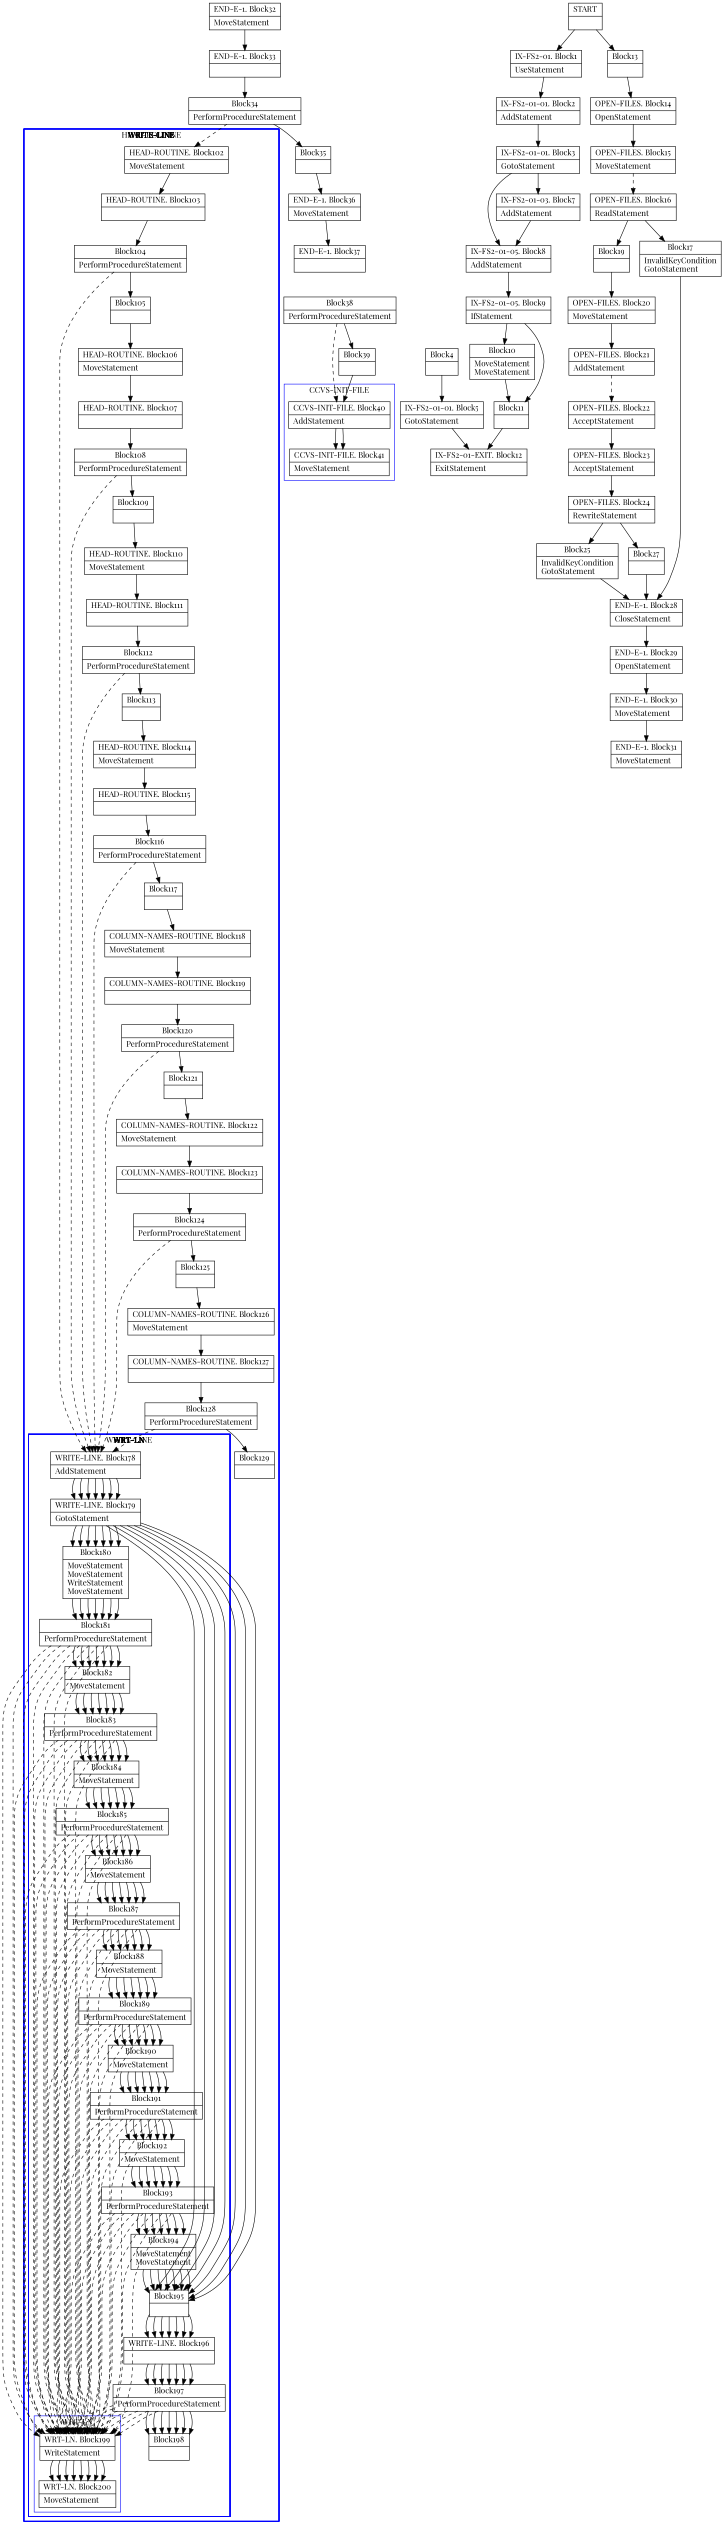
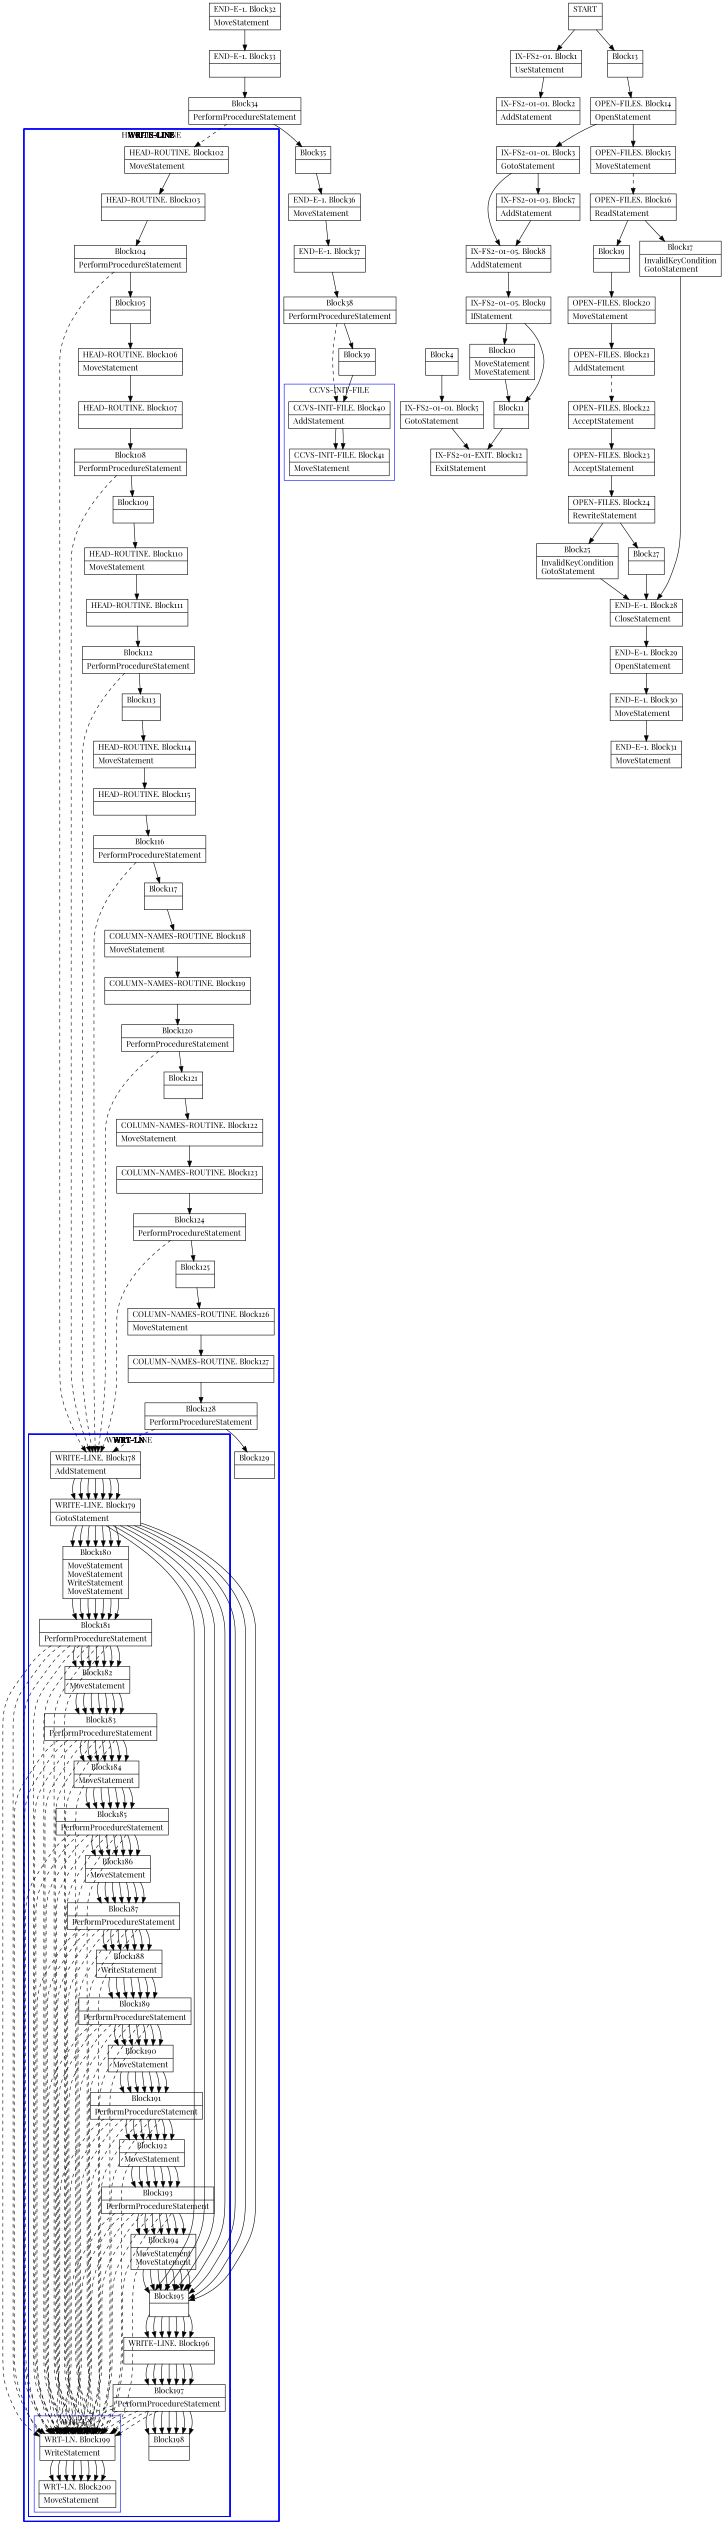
(538, 133) -> (578, 133)
none -> (334, 282)
(129, 1970) -> (129, 1970)
